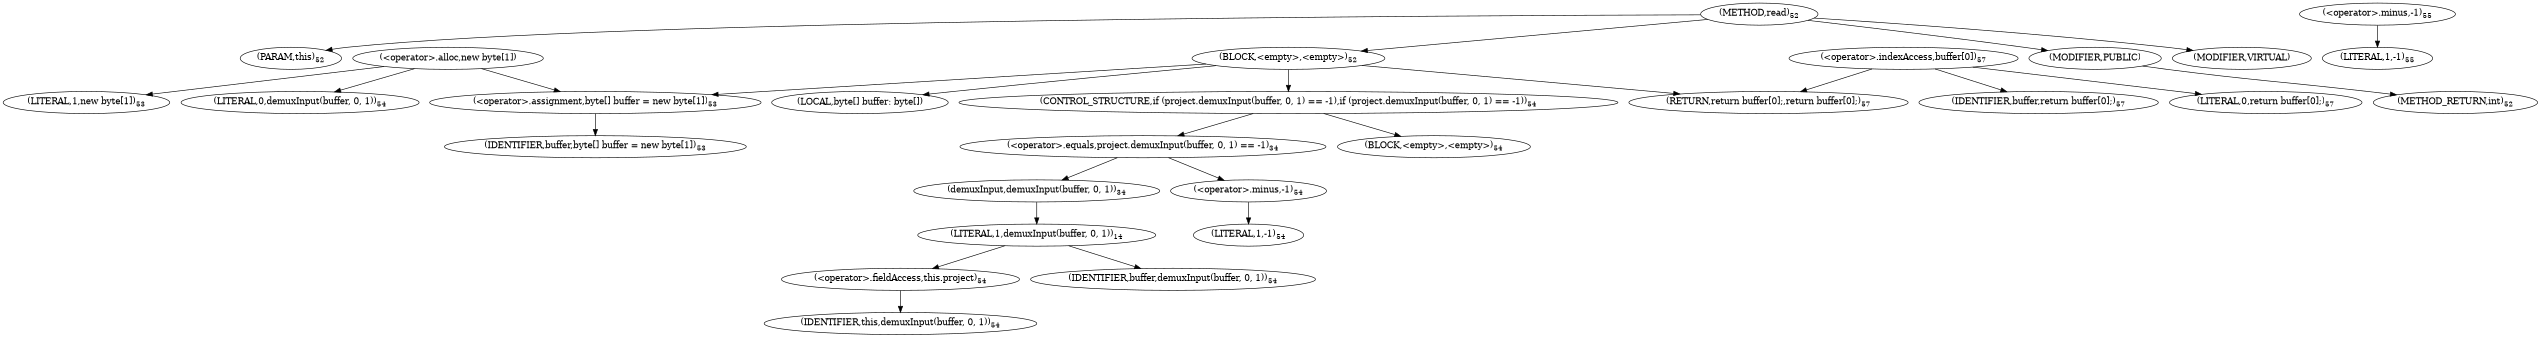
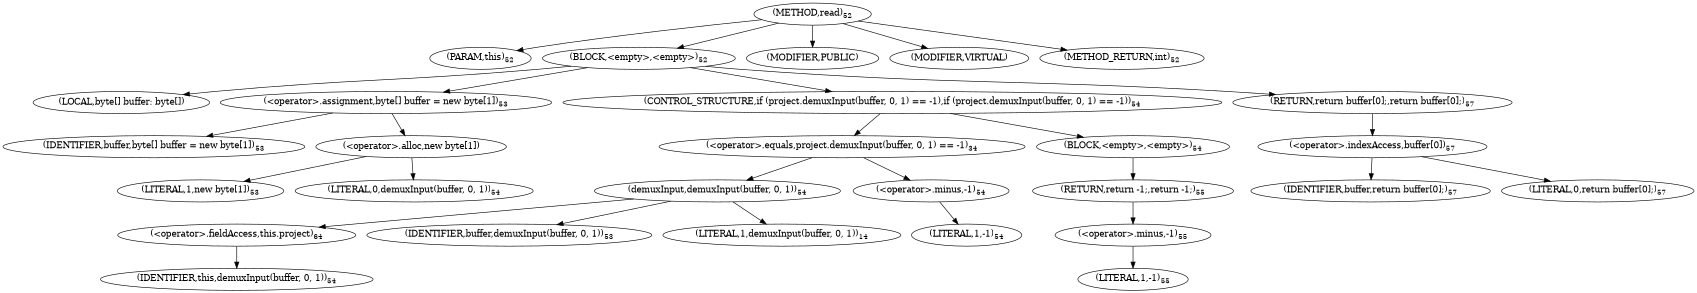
(518, 79) -> (397, 122)
(1839, 79) -> (1372, 122)
(2266, 81) -> (960, 35)
(1121, 190) -> (802, 190)
none -> (1133, 191)
(972, 256) -> (480, 213)
(1102, 256) -> (617, 212)
(982, 278) -> (318, 234)
(1273, 278) -> (609, 234)
